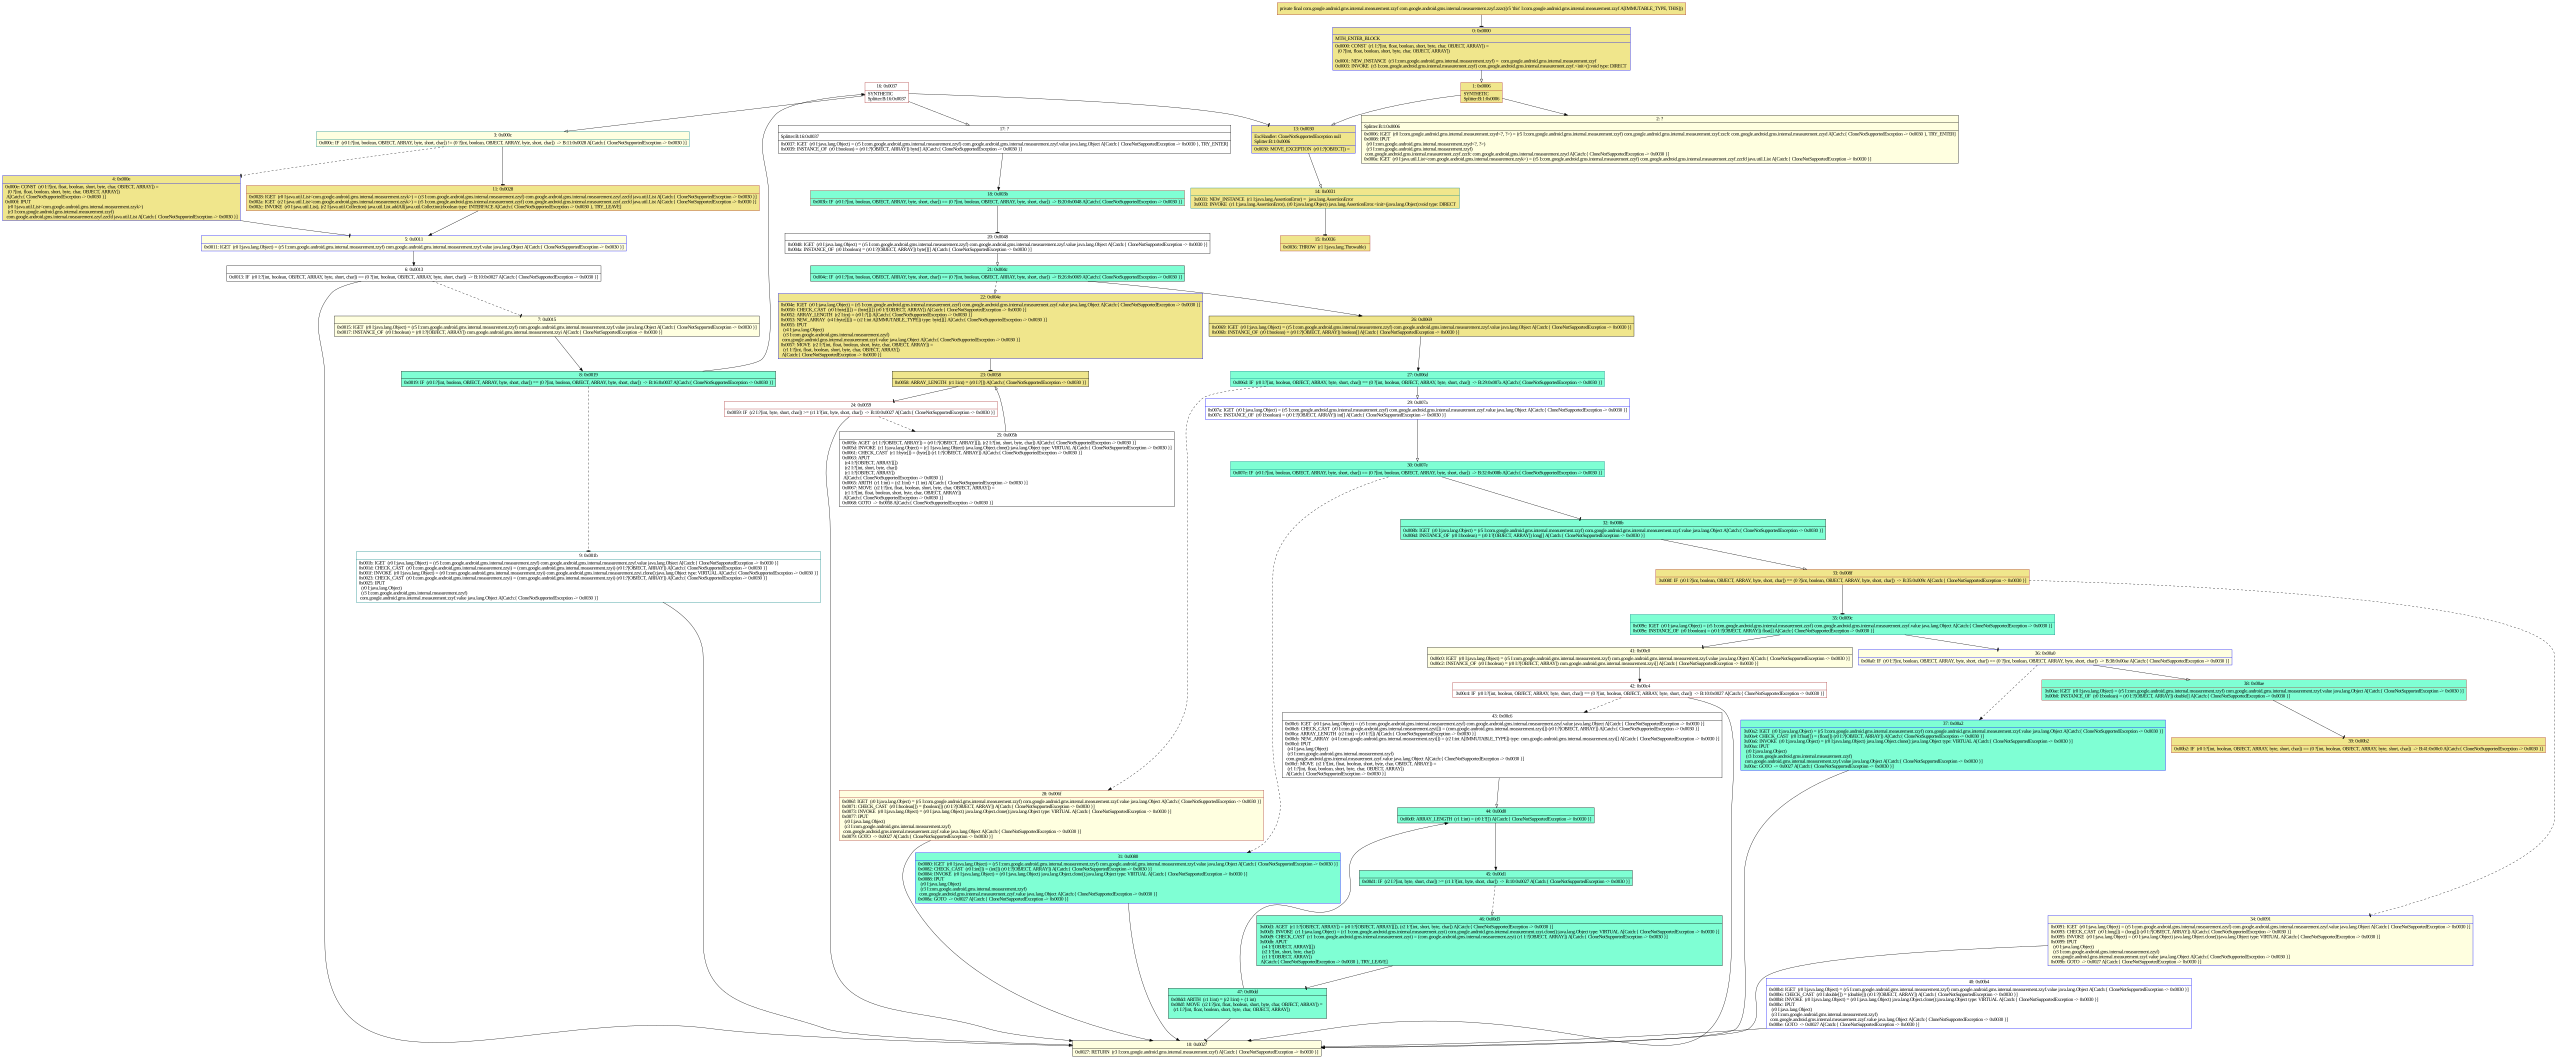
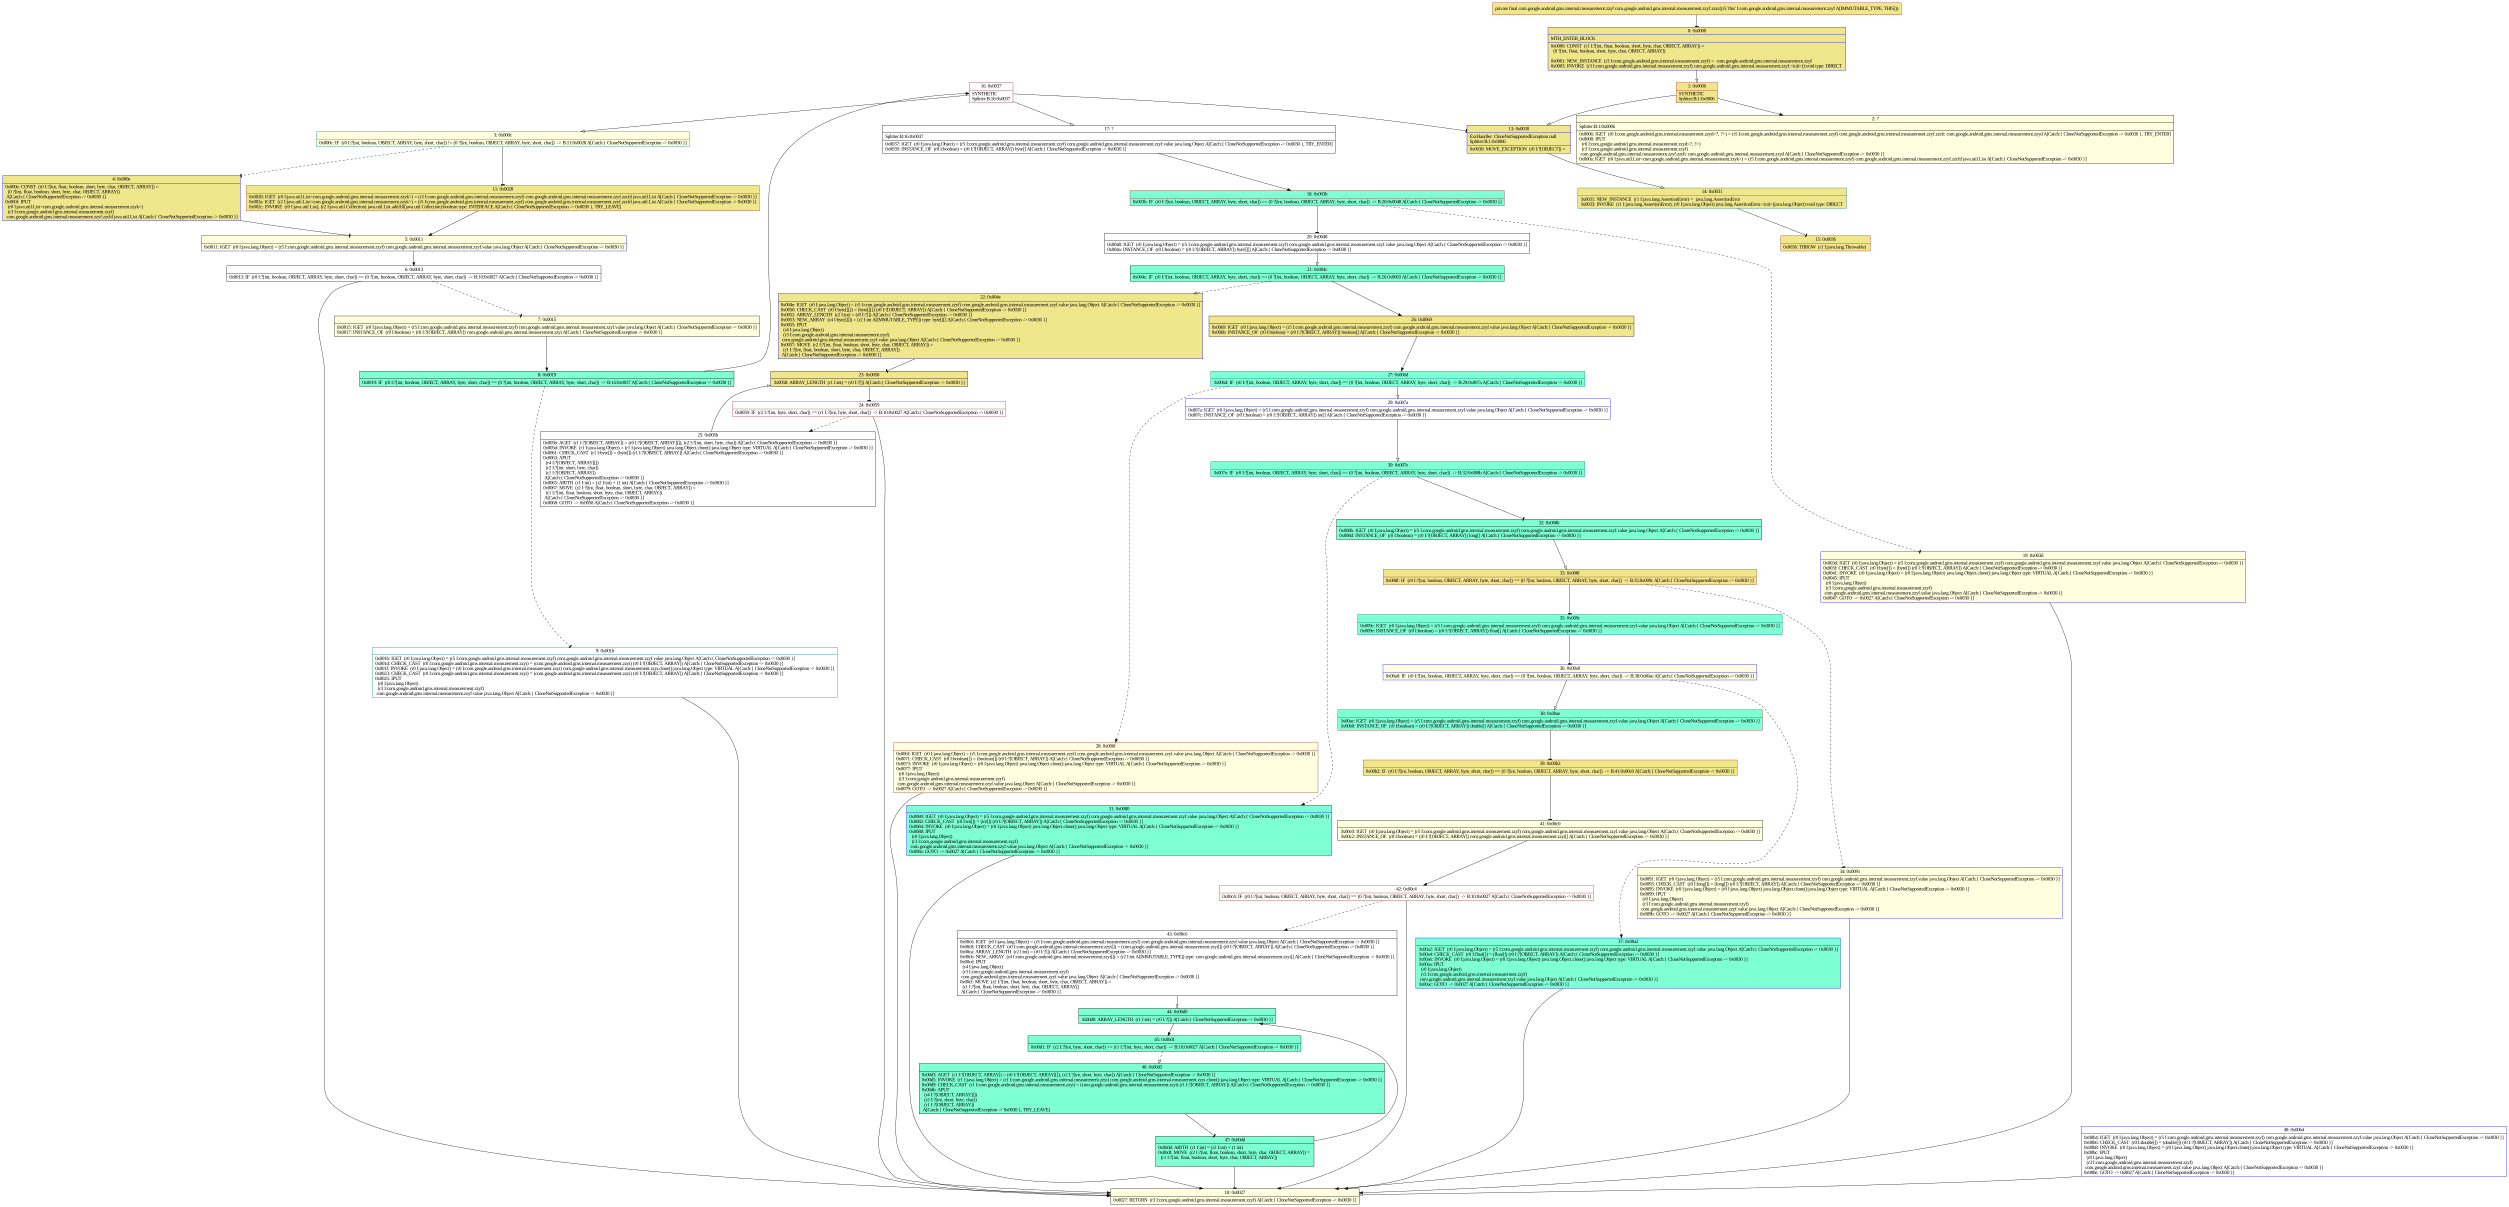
none -> (2033, 577)
(1742, 641) -> (1550, 797)
